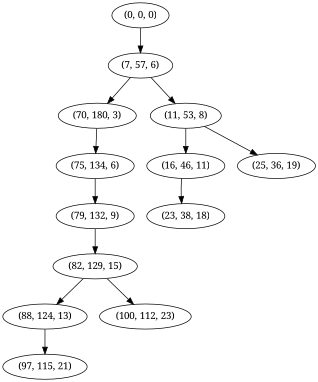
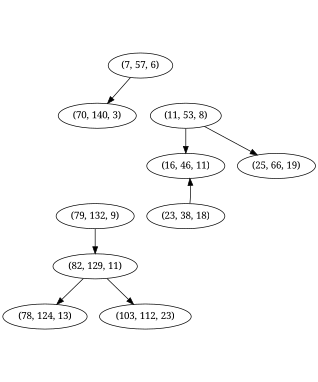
(140, 15) -> none
(161, 88) -> none
(97, 116) -> (97, 116)
(95, 166) -> none
(276, 166) -> (276, 166)
(181, 187) -> (190, 194)
(95, 266) -> (95, 266)
(45, 317) -> (45, 317)
(145, 317) -> (145, 317)
(45, 367) -> none
